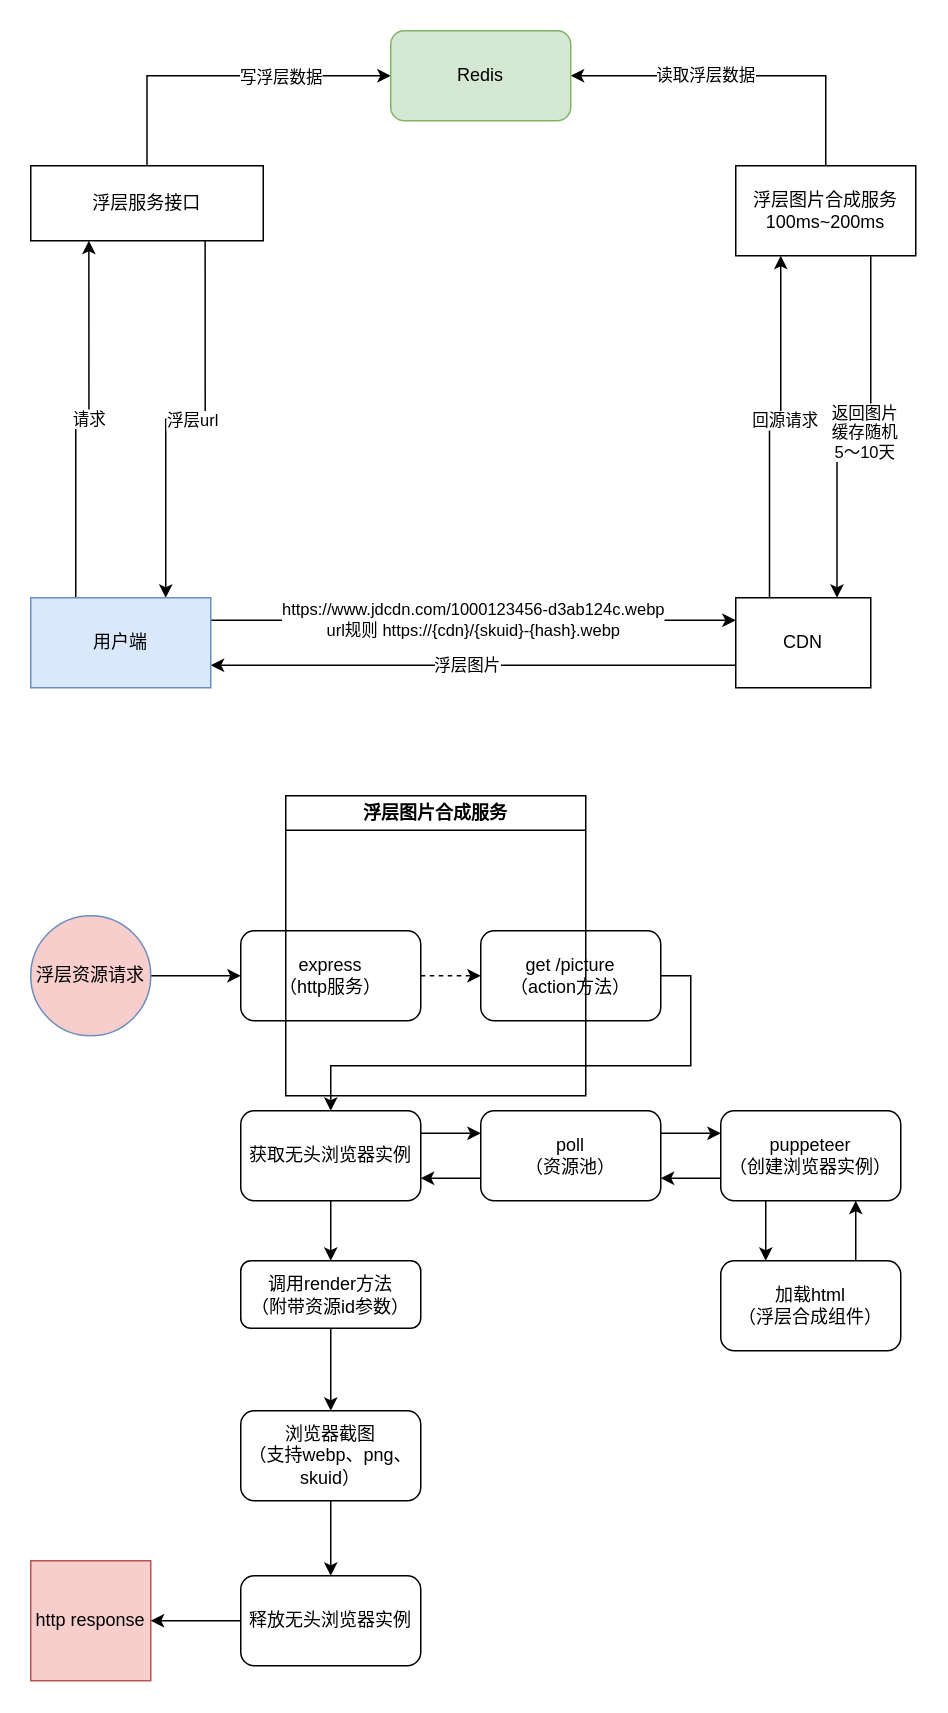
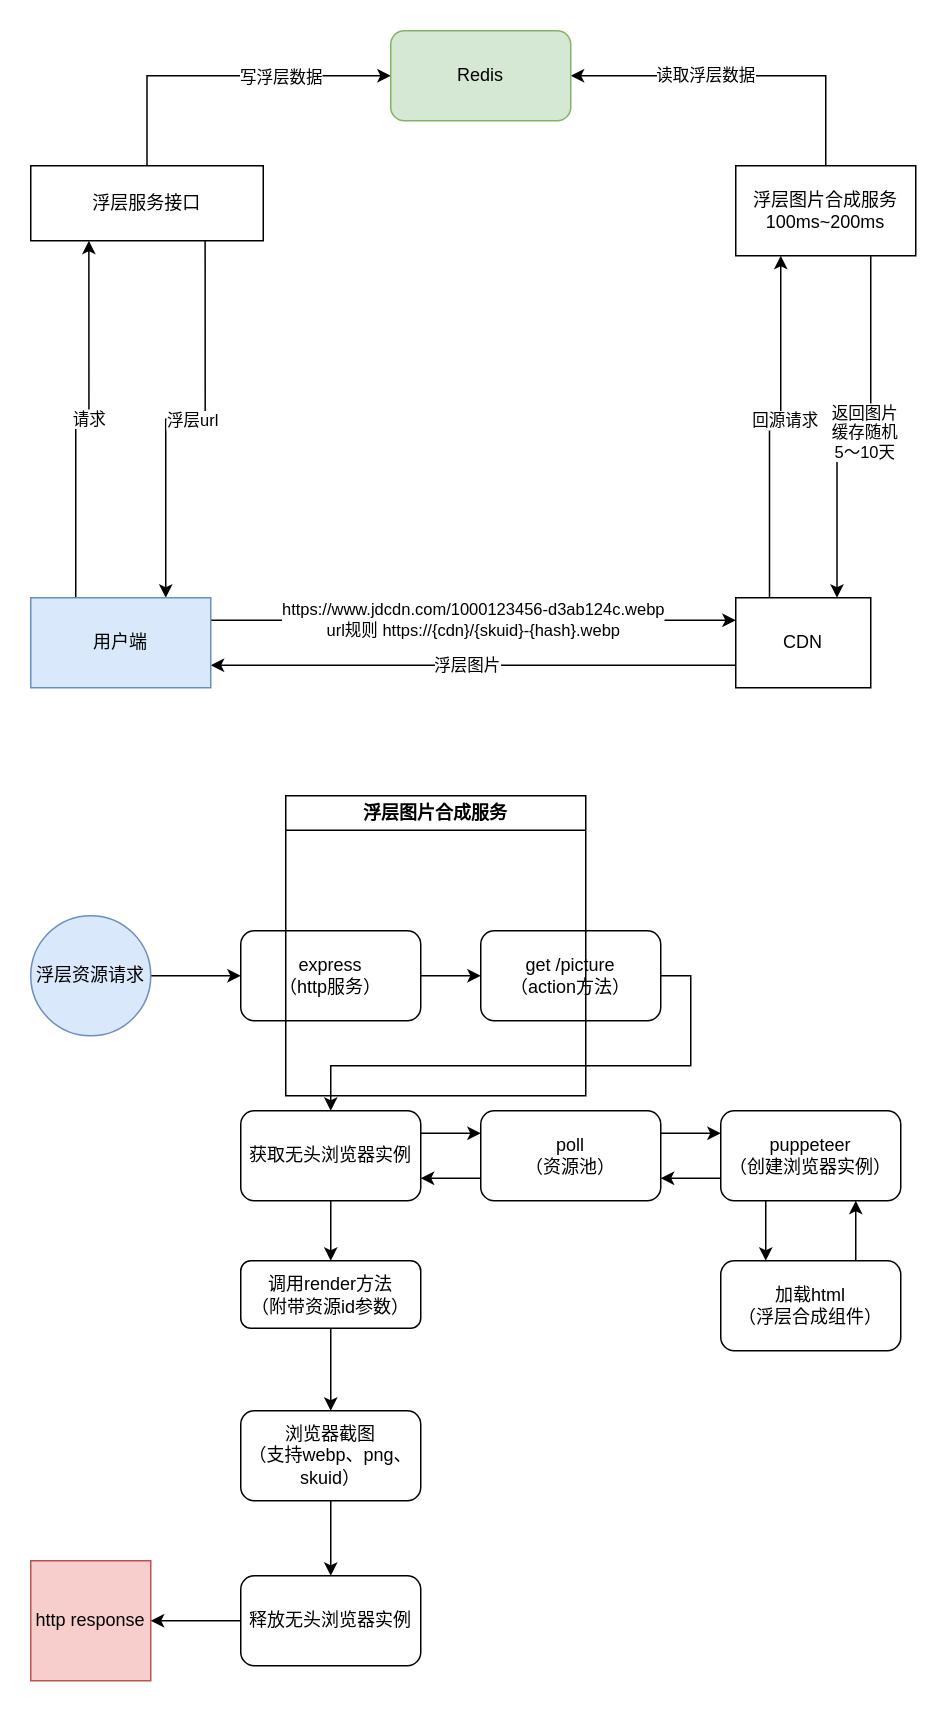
(91, 976) -> (91, 976)
(445, 976) -> (445, 976)
